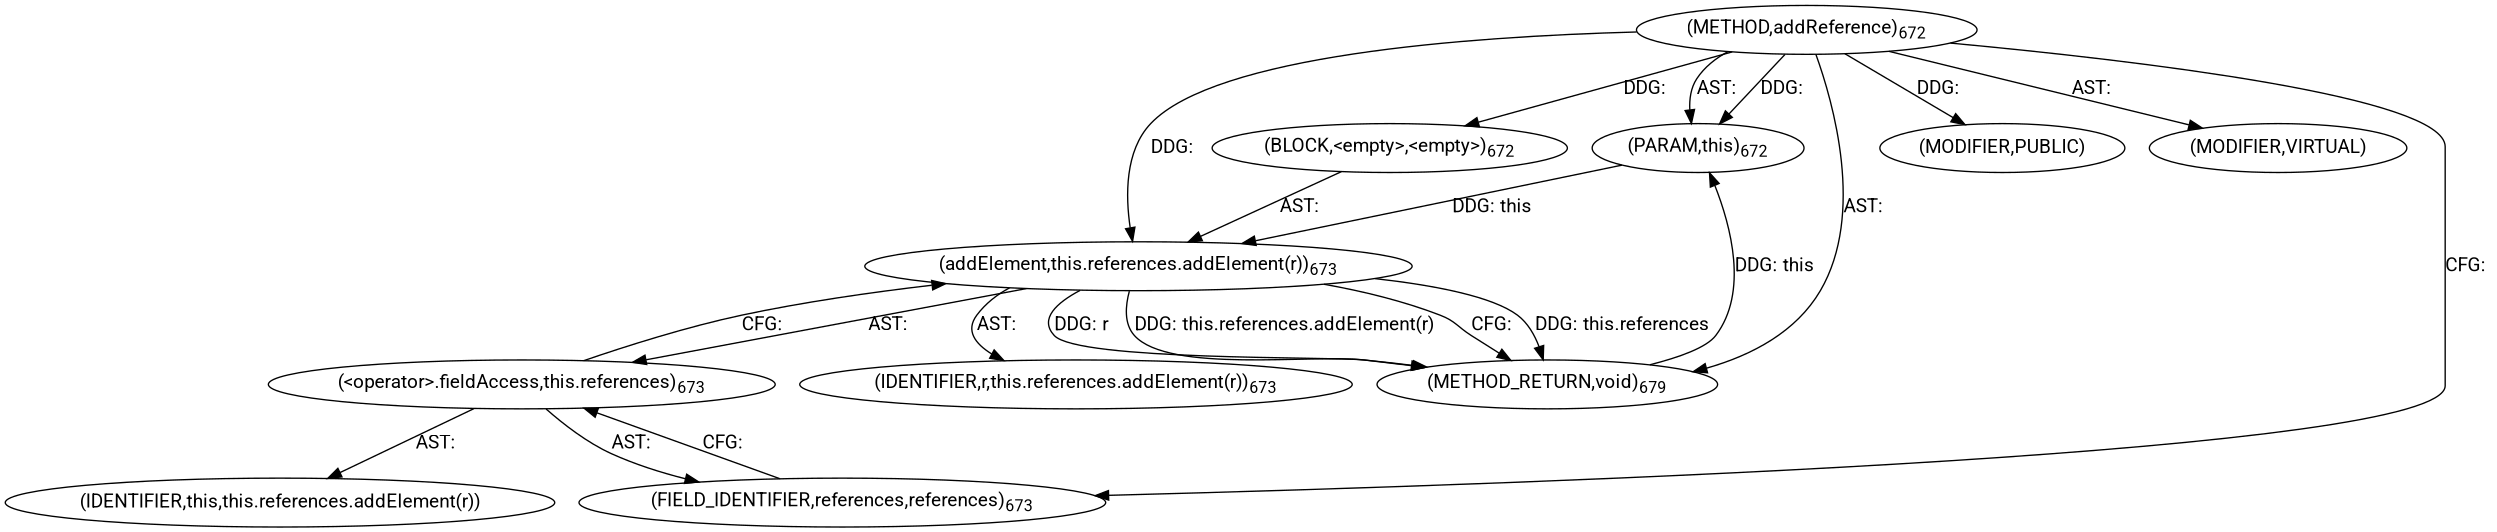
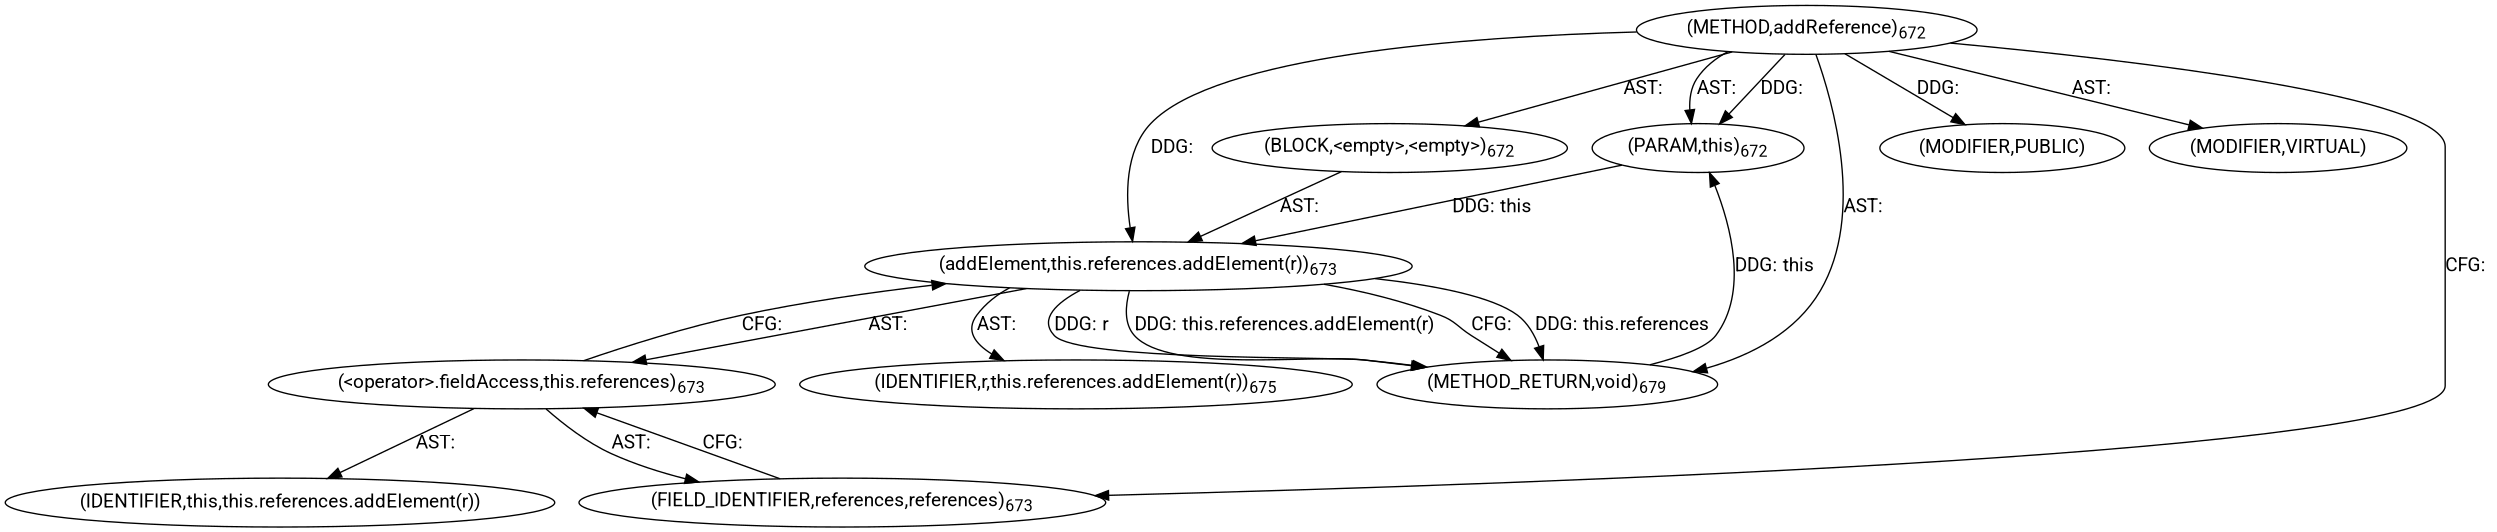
(1648, 89) -> (1646, 89)
(1263, 382) -> (1263, 382)
